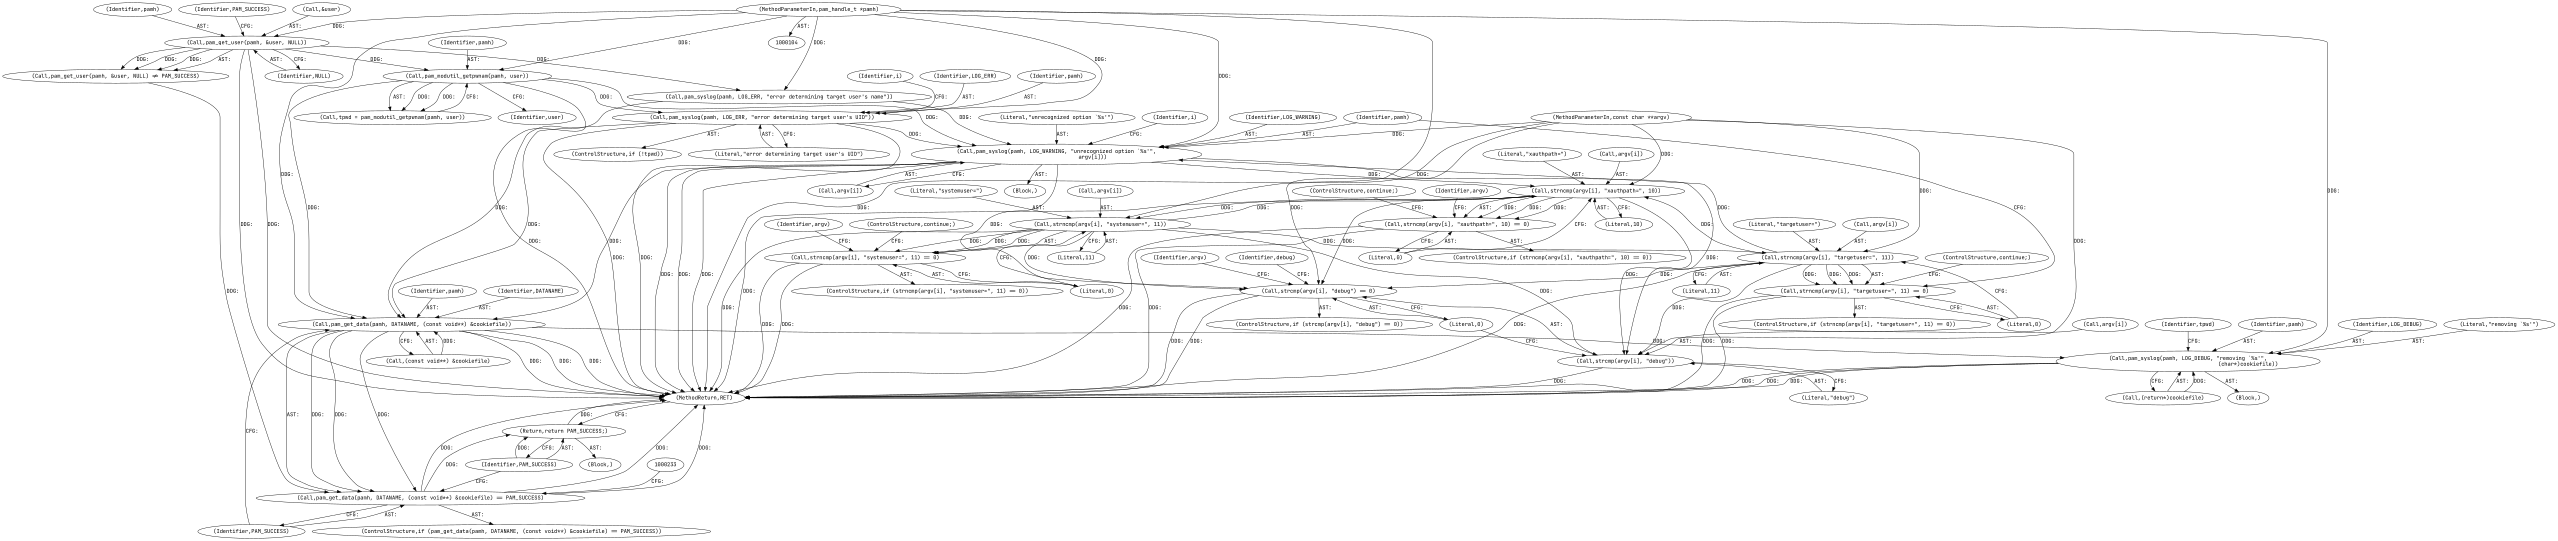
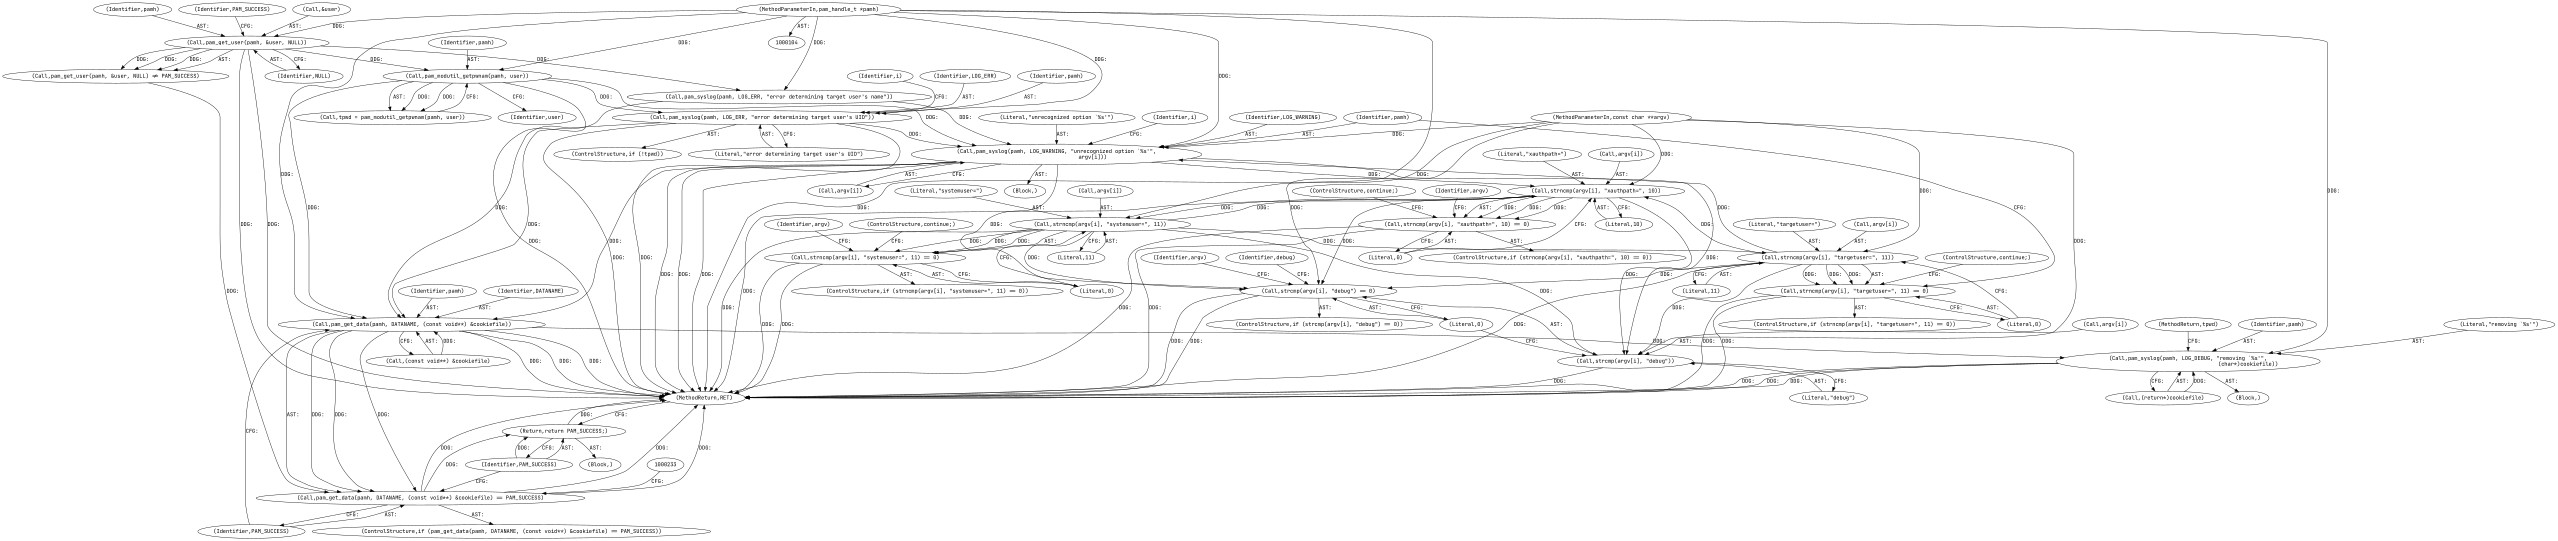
(2188, 325) -> (2188, 325)
(2387, 325) -> none
